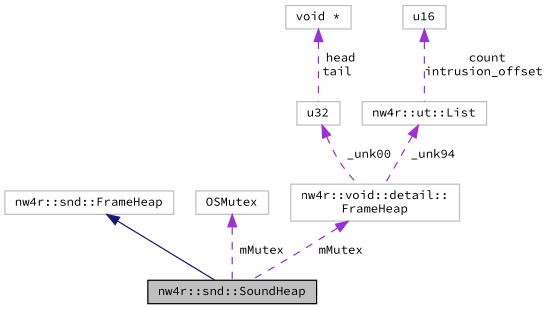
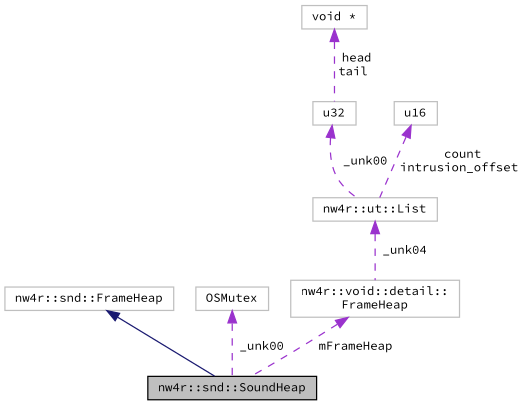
(430, 155) -> (402, 251)
(340, 162) -> (334, 172)
(259, 251) -> (259, 347)
(338, 251) -> (352, 347)
